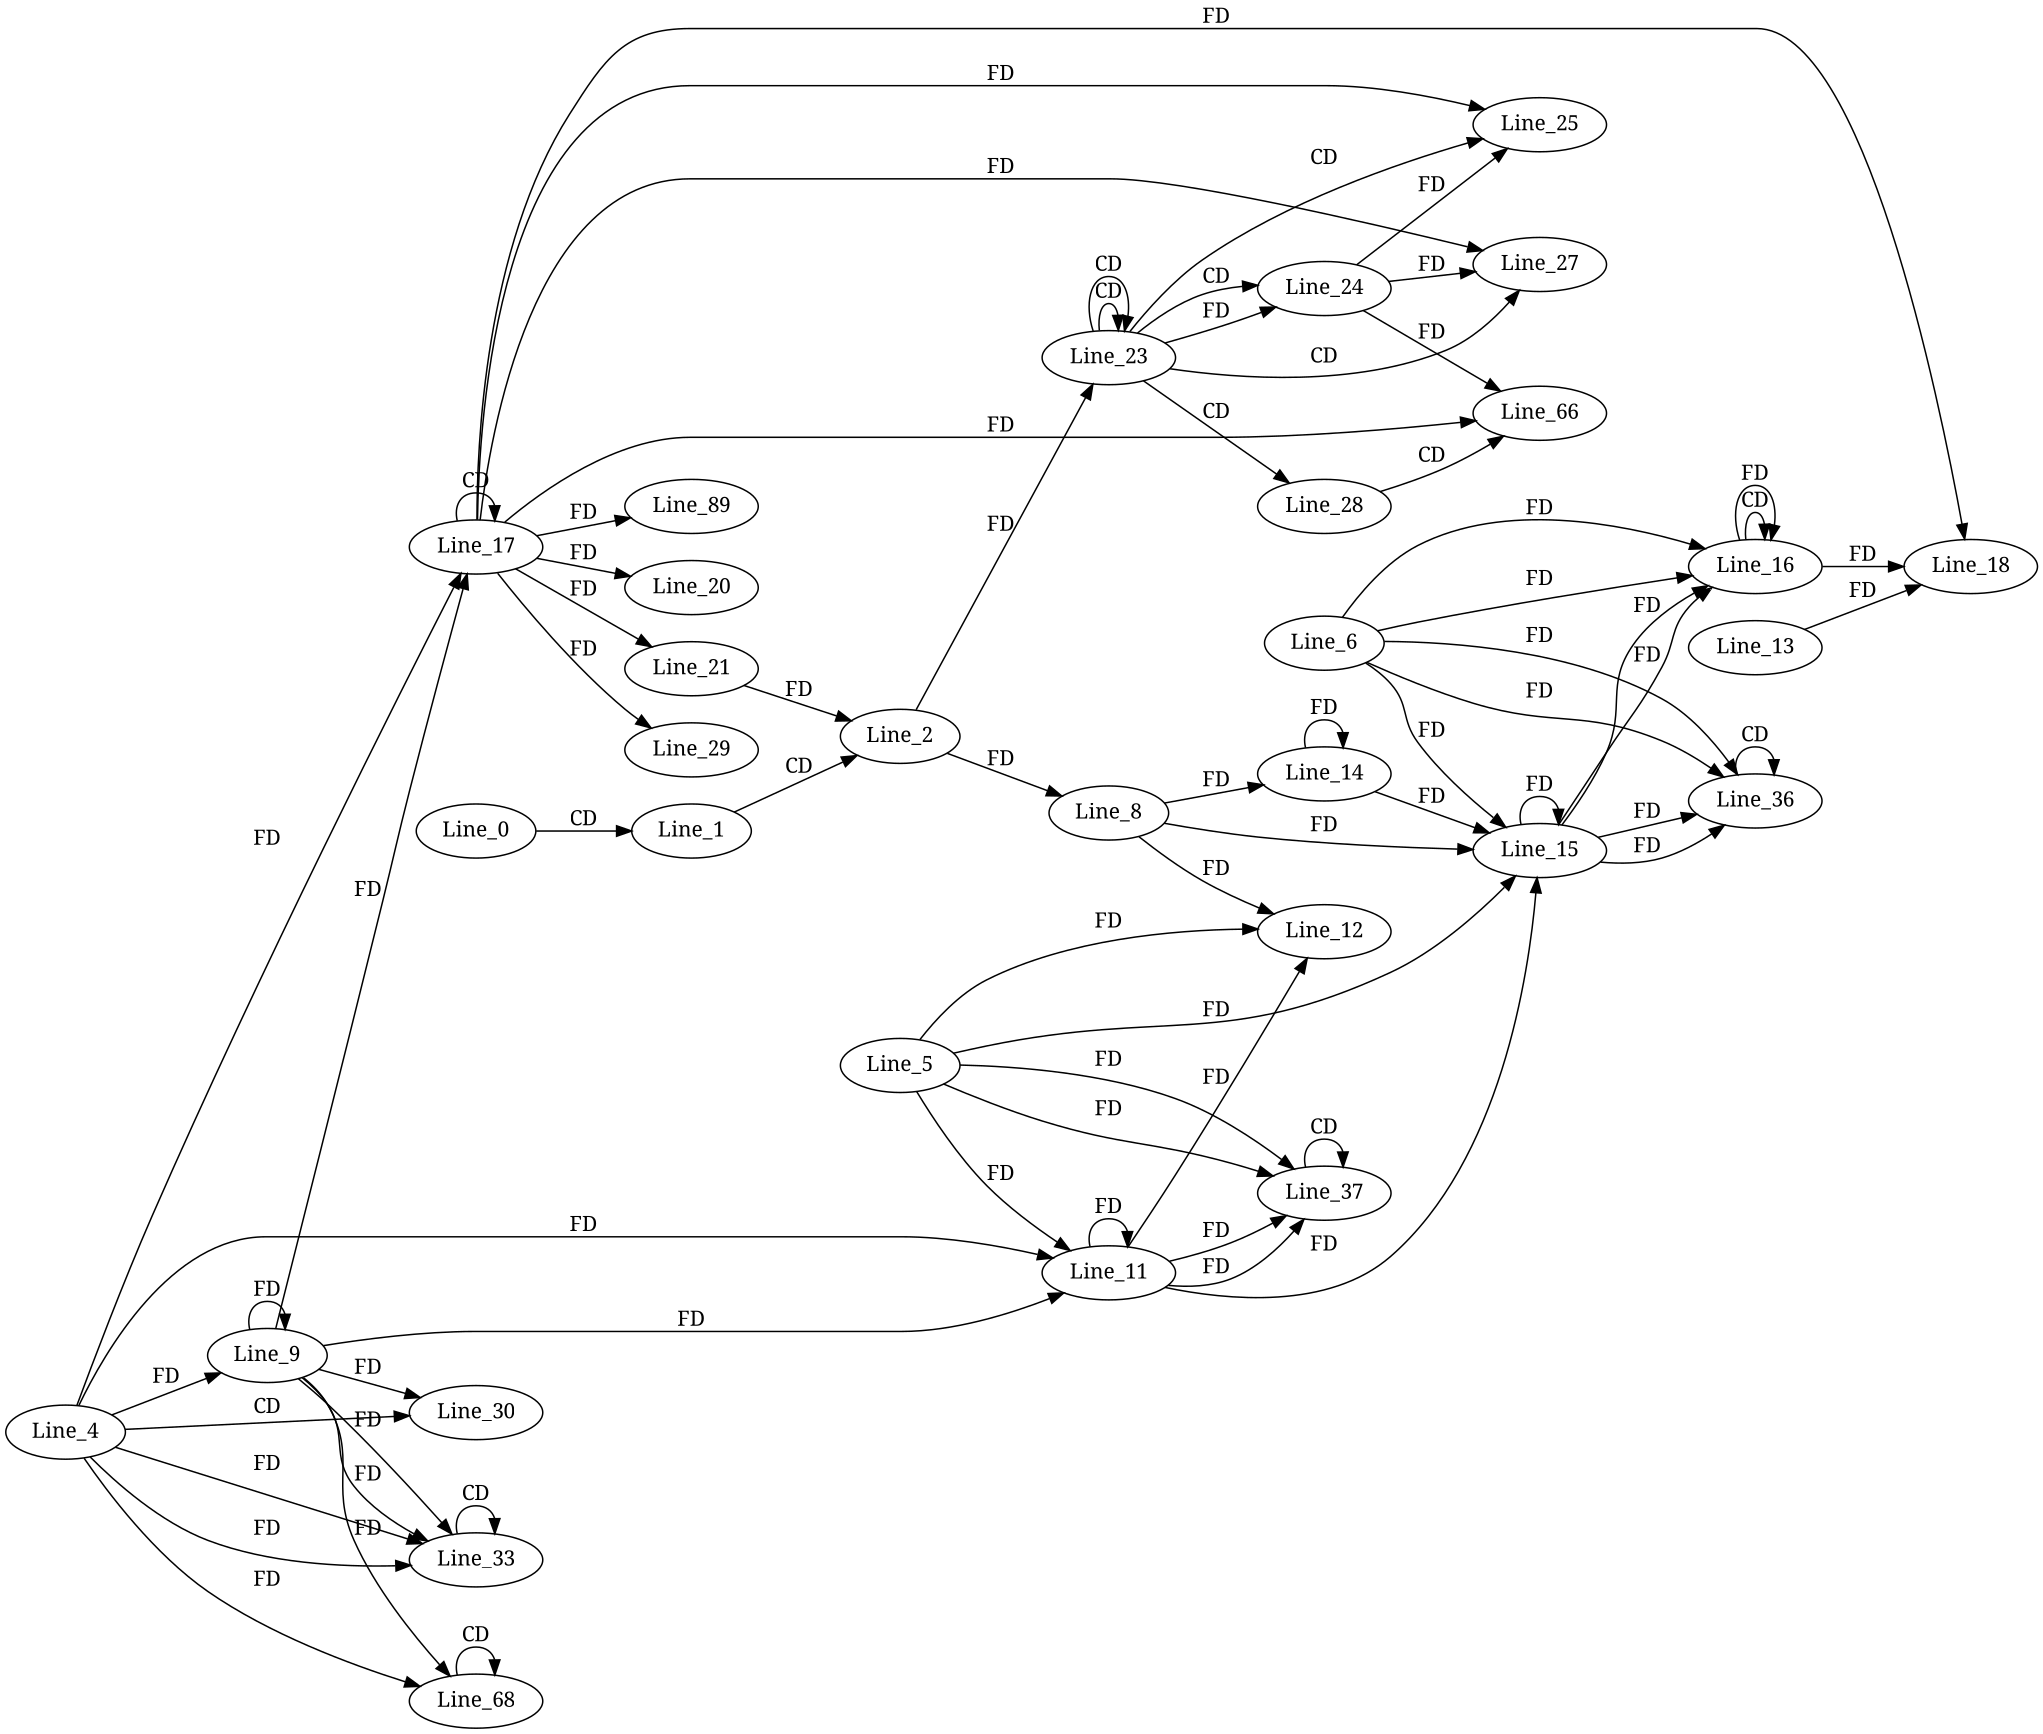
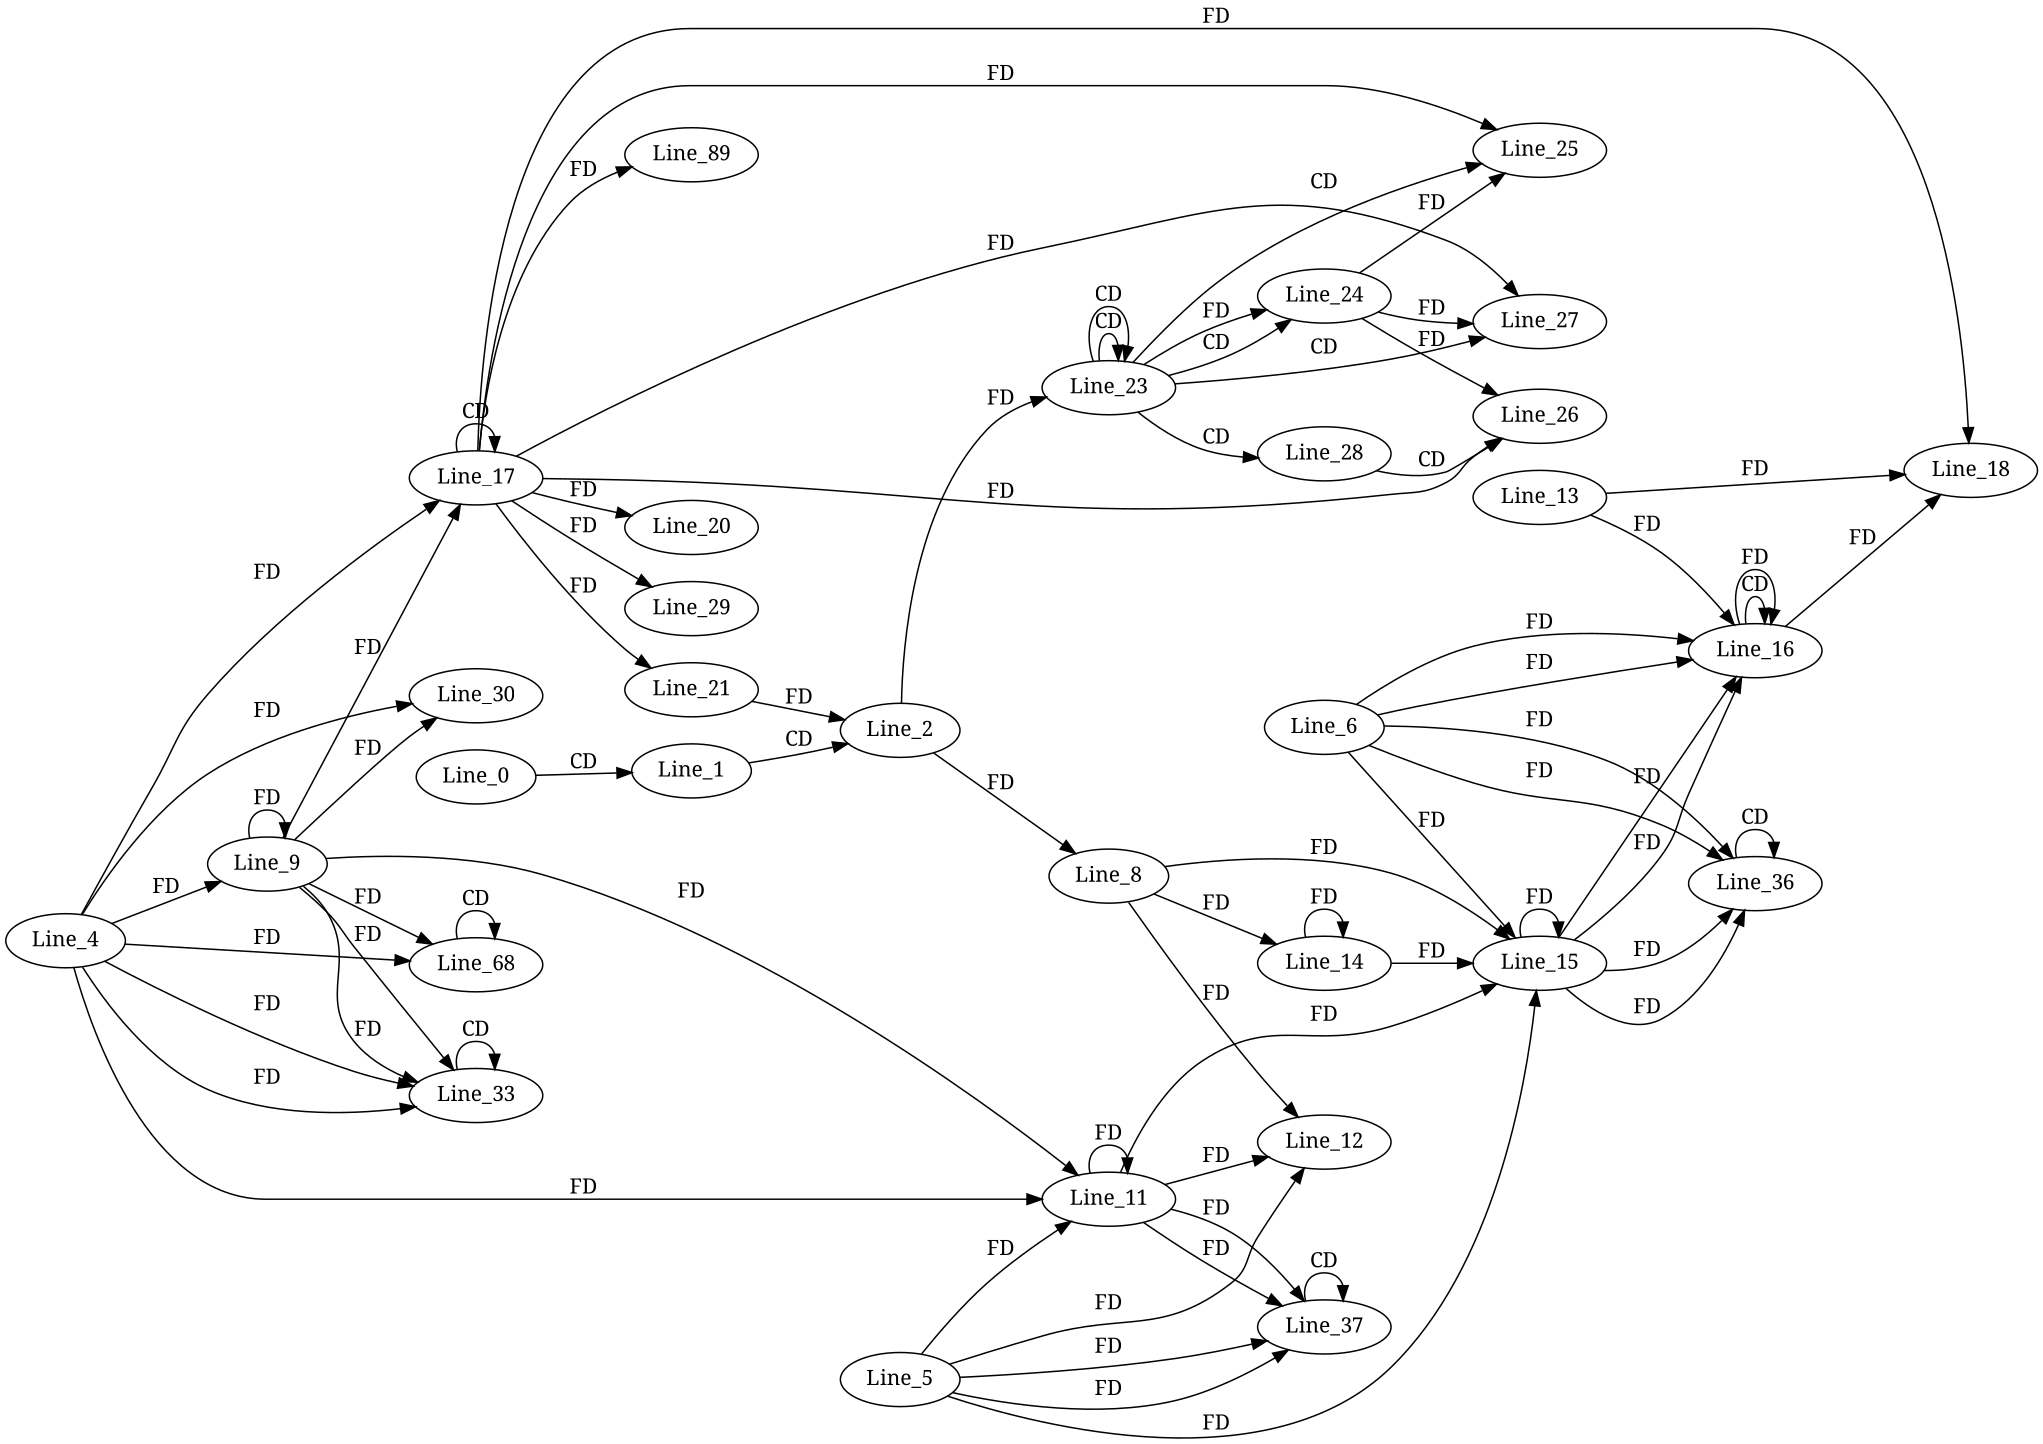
(1540, 413) -> (1540, 416)
none -> (1664, 555)
(267, 1407) -> (267, 712)
